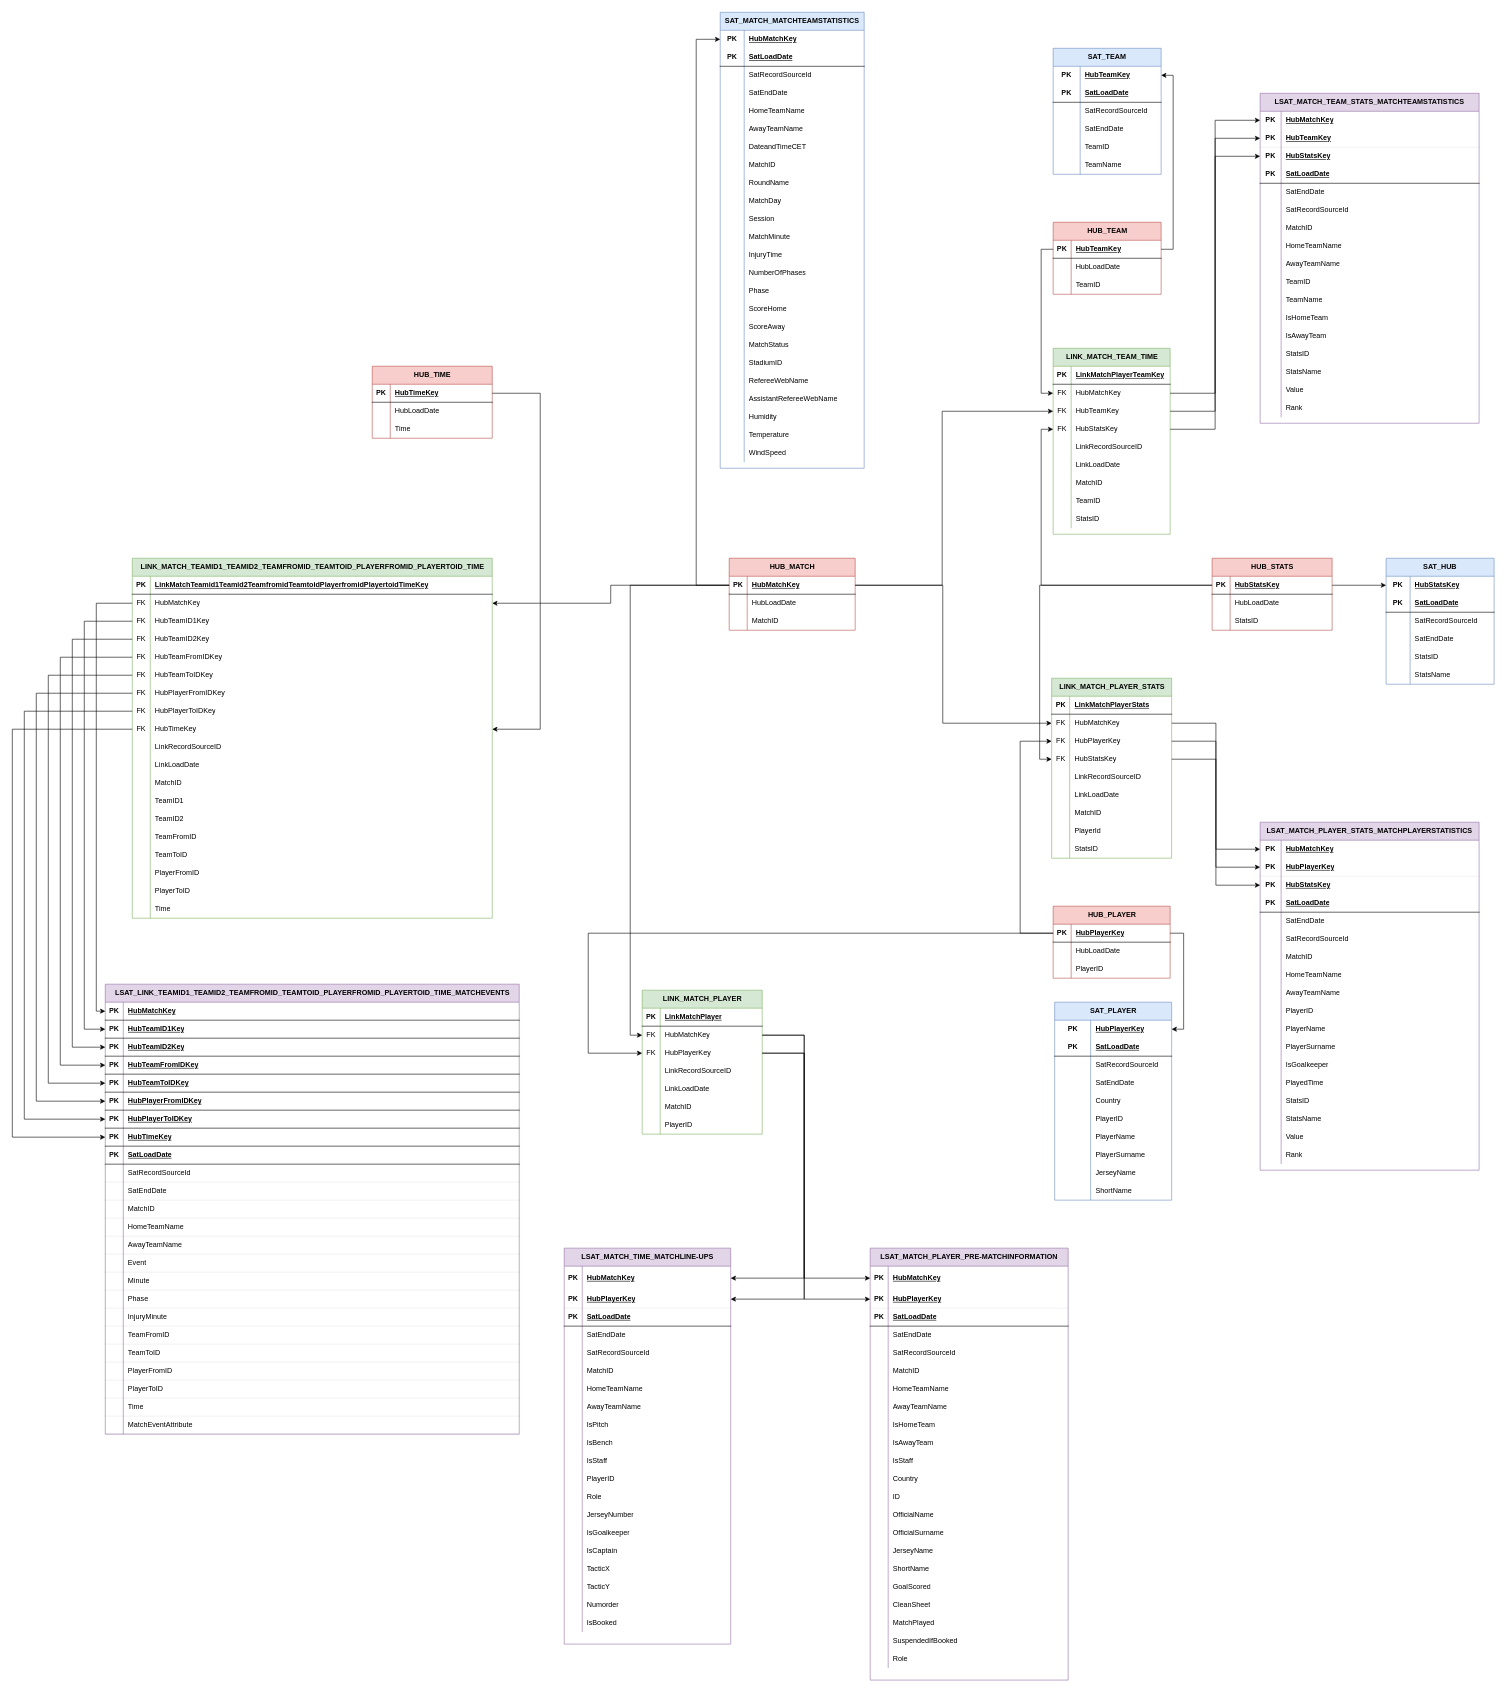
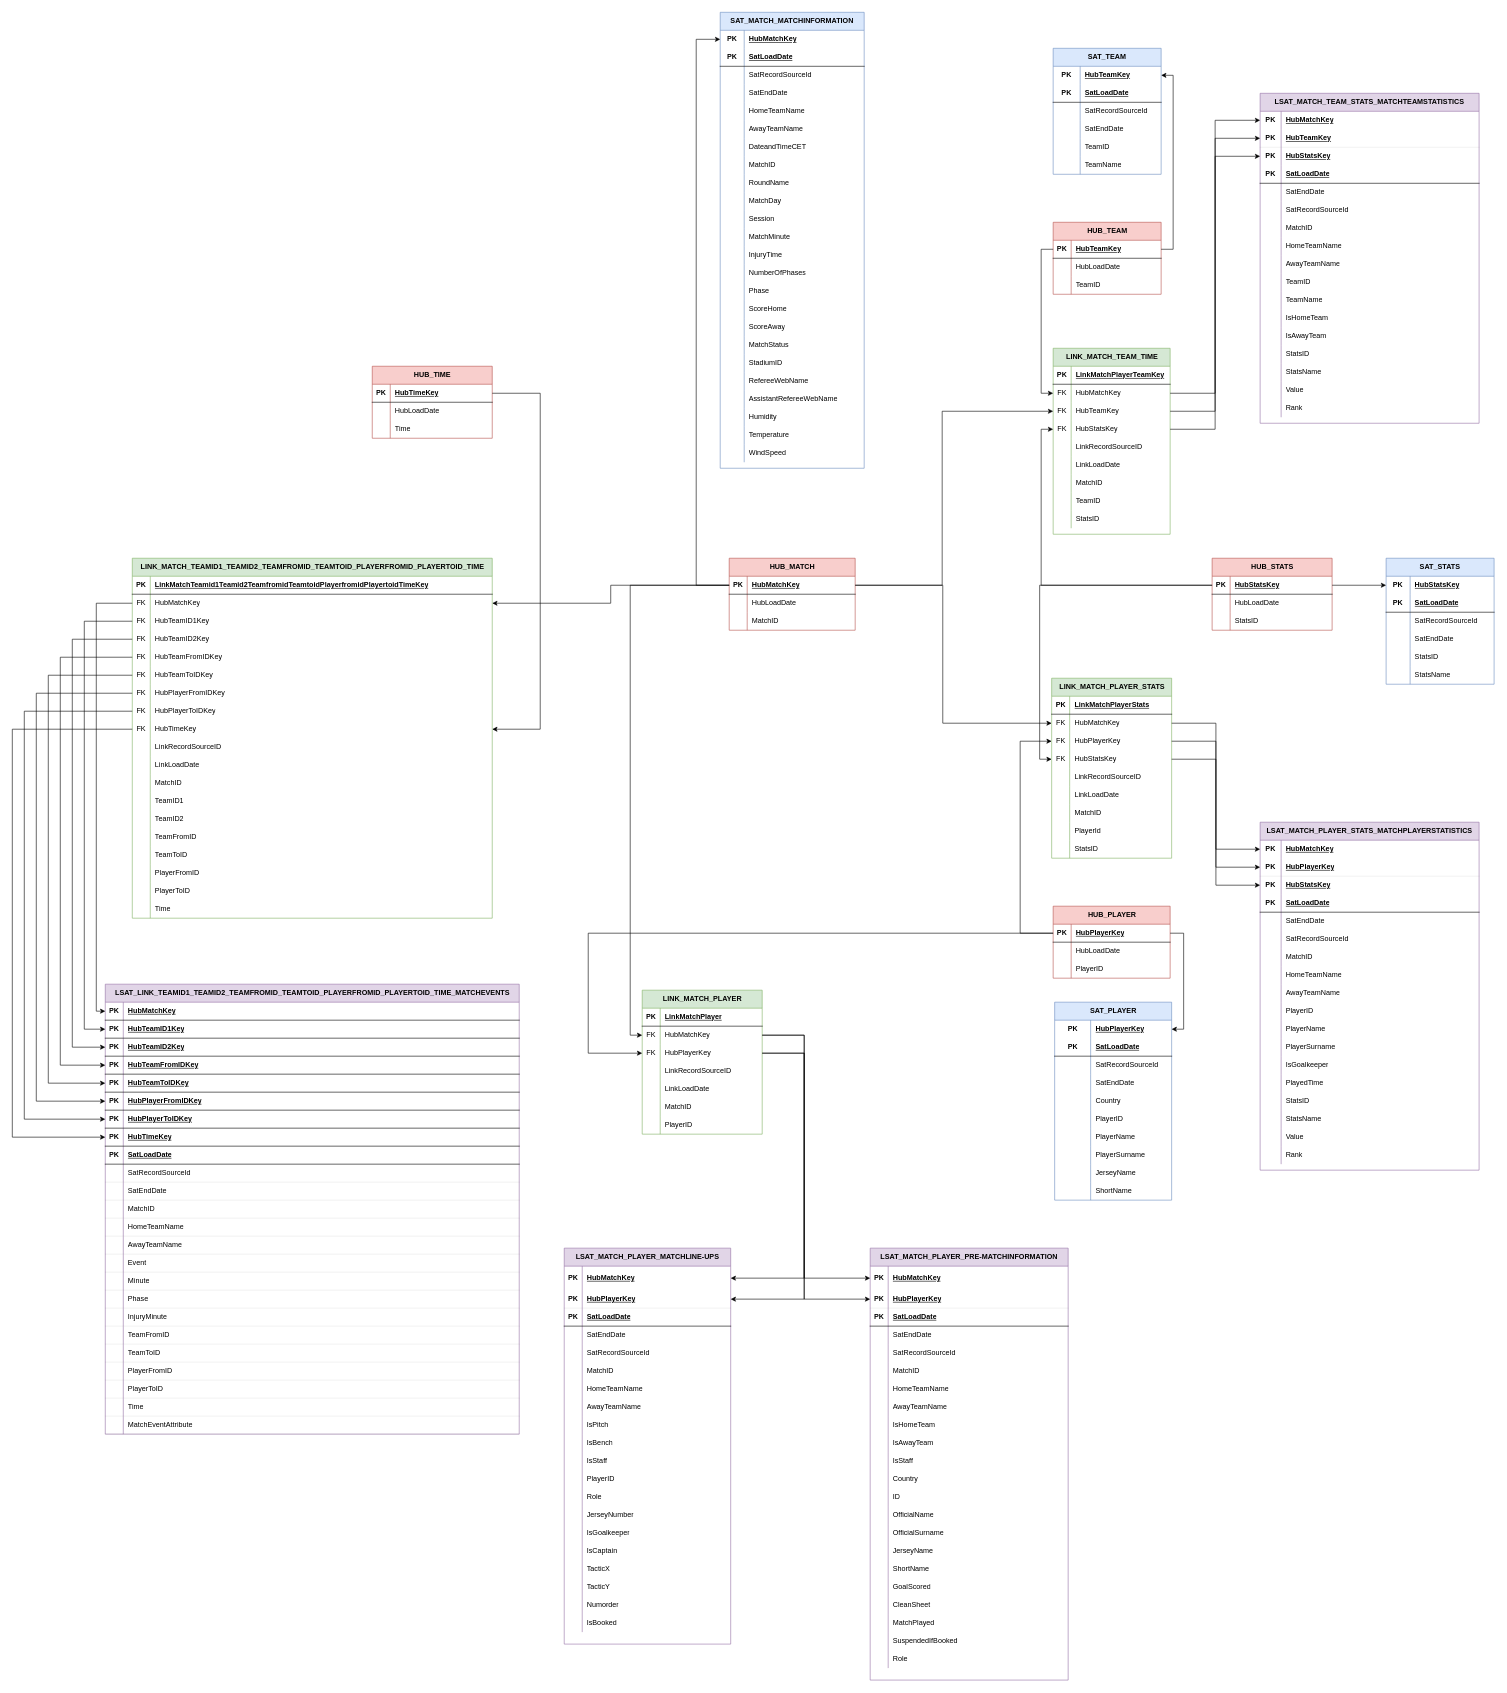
(792, 21) -> (792, 21)
(1440, 567) -> (1440, 567)
(648, 1257) -> (648, 1257)
